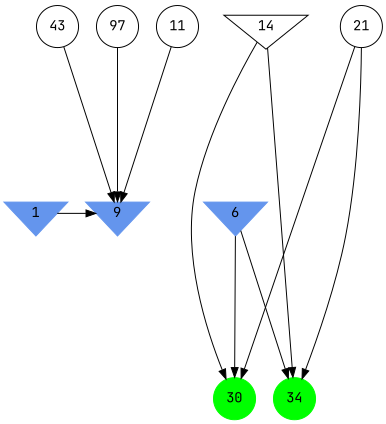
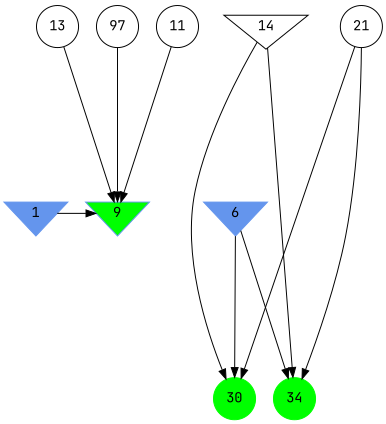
(58, 27) -> (58, 27)
(118, 213) -> (118, 213)
